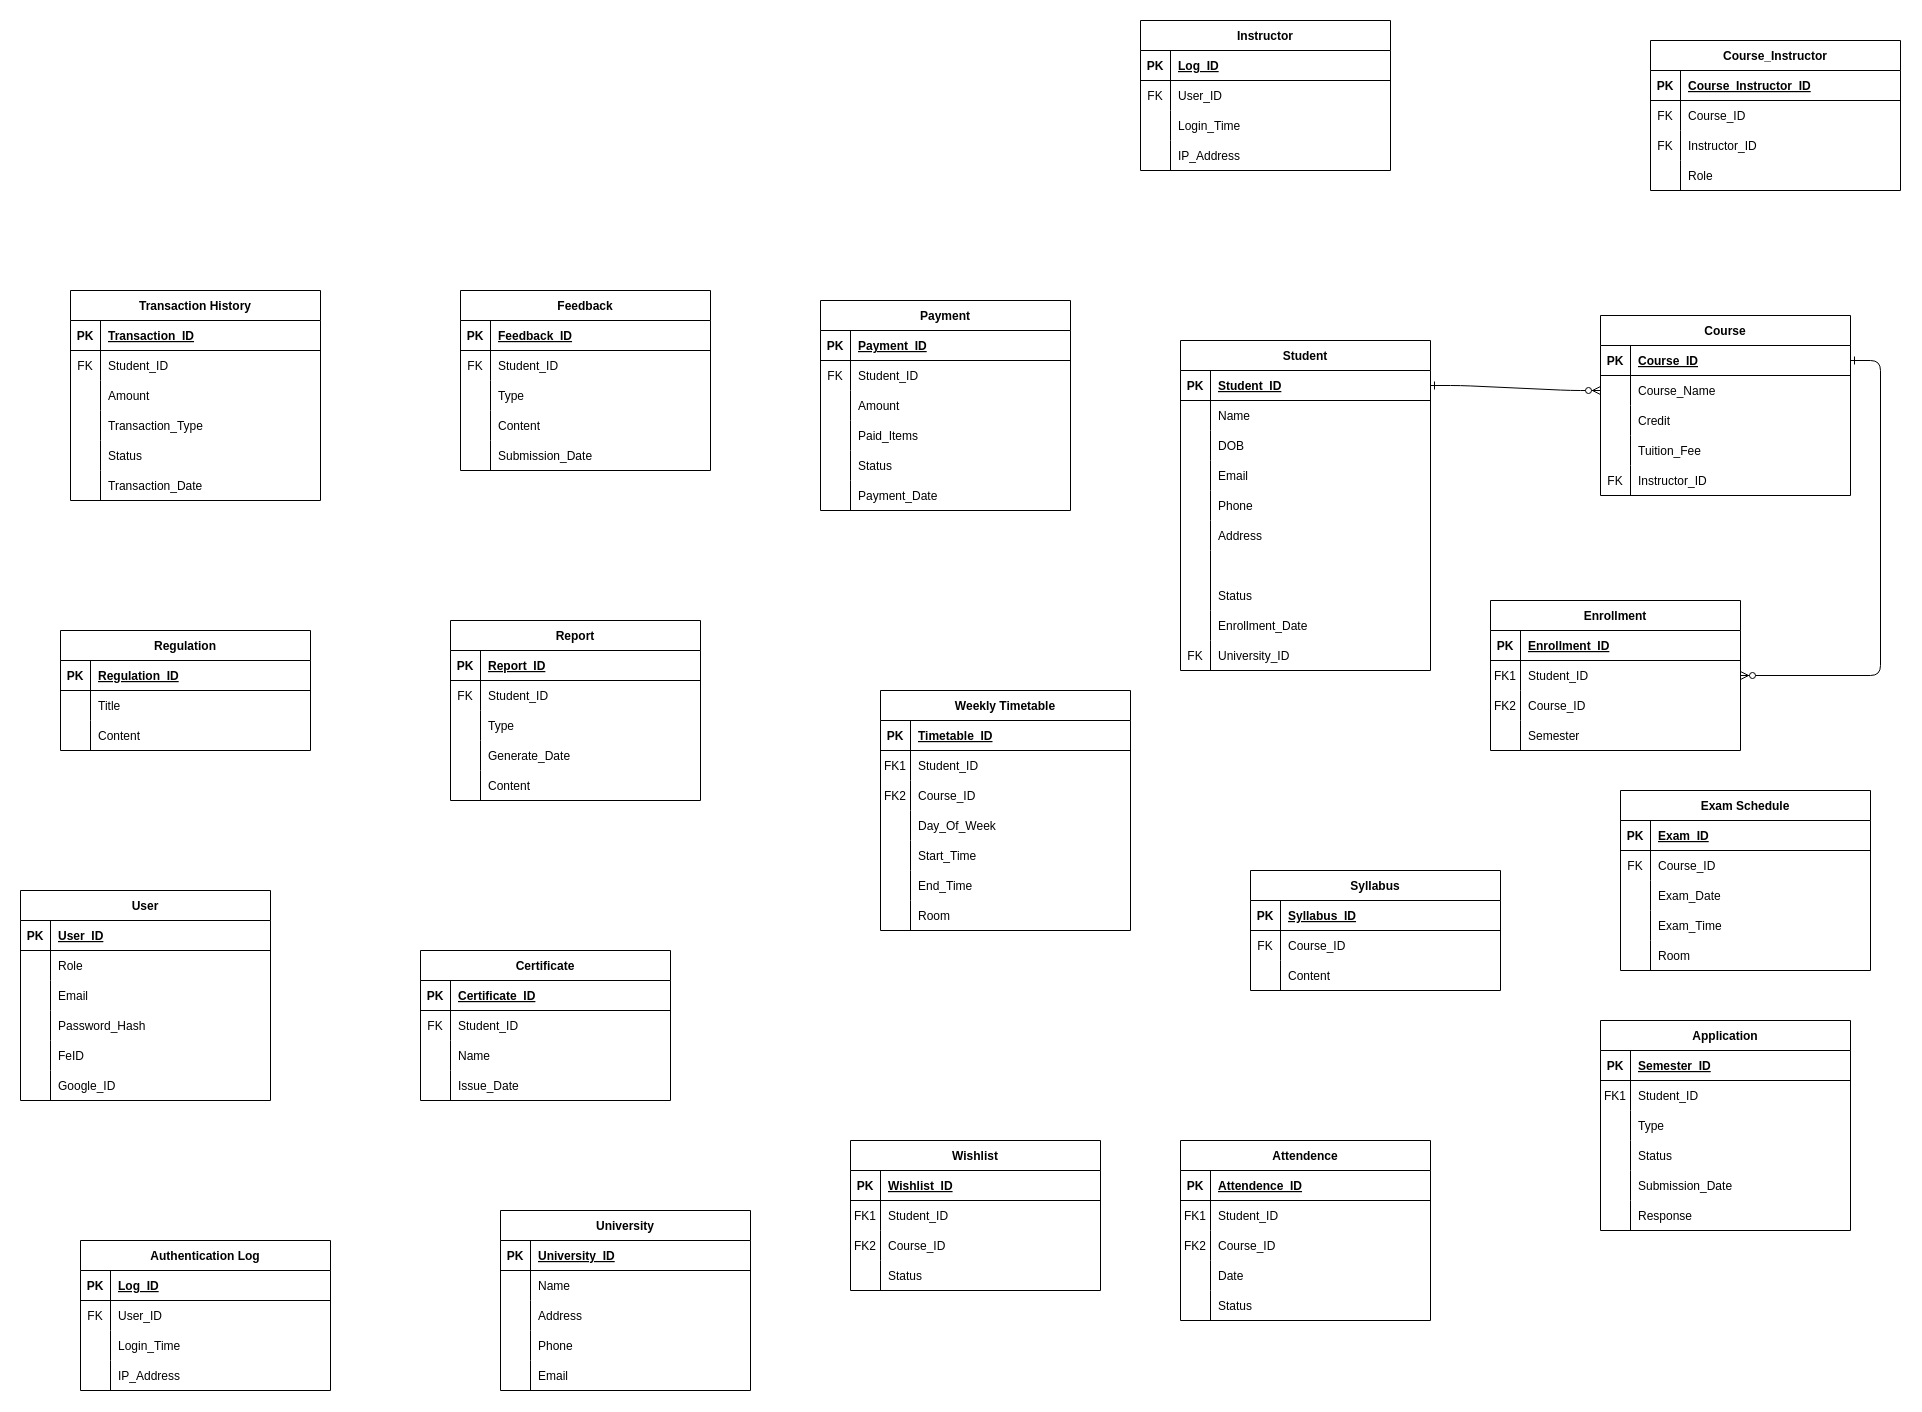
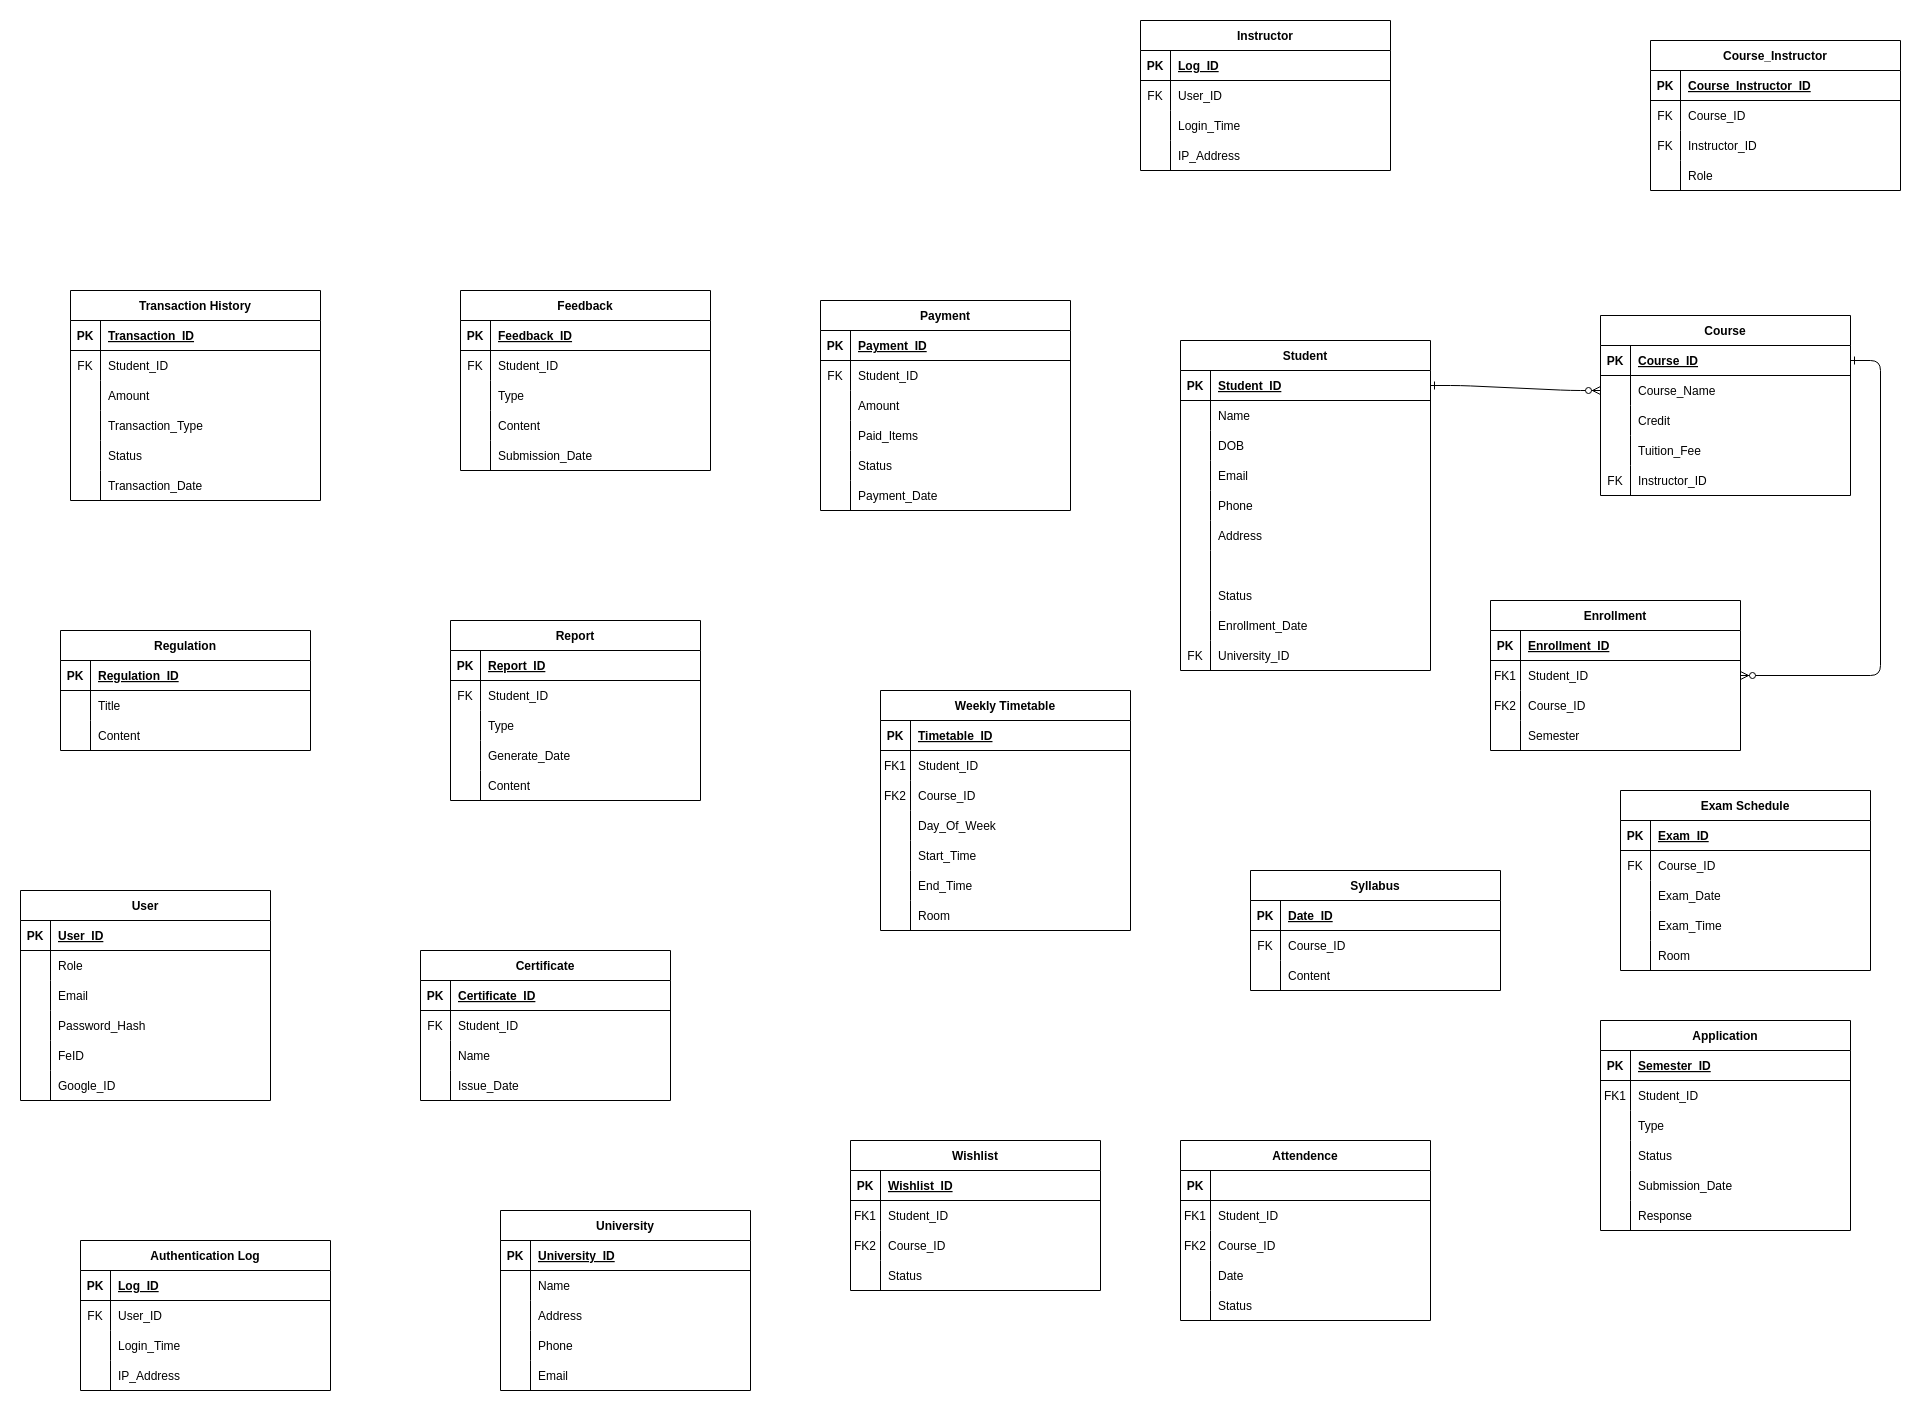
(1322, 916) -> (1312, 916)
(1321, 1186) -> none
